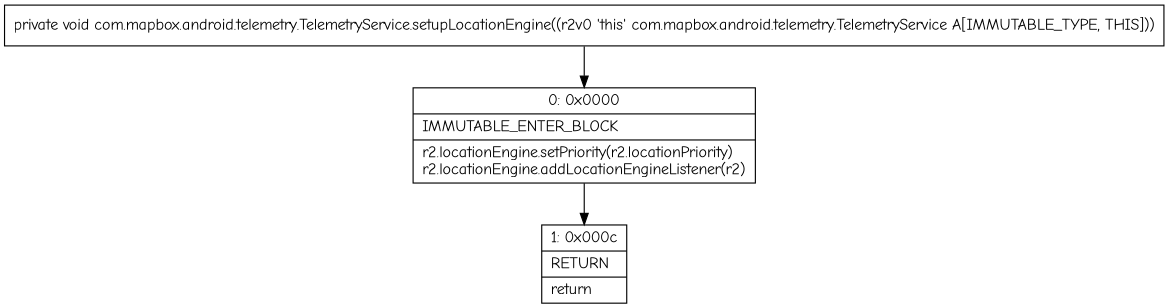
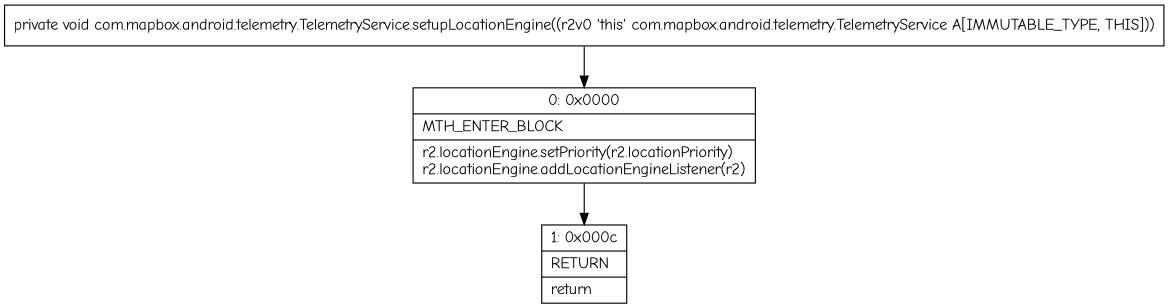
(520, 126) -> (492, 126)
